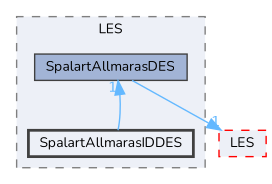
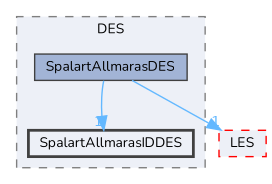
(111, 30) -> (111, 30)
(120, 113) -> (102, 98)
